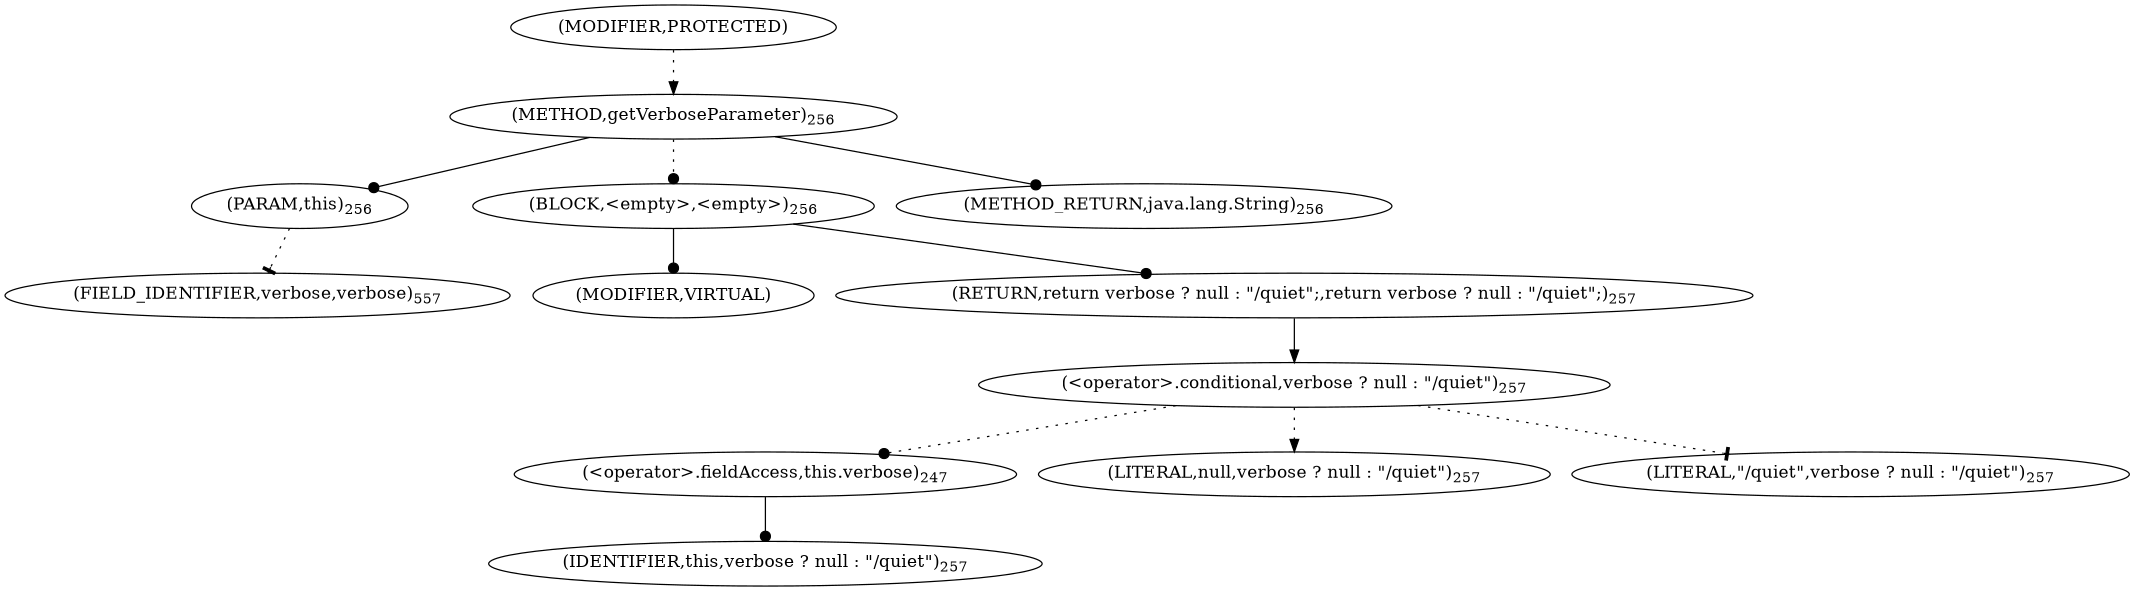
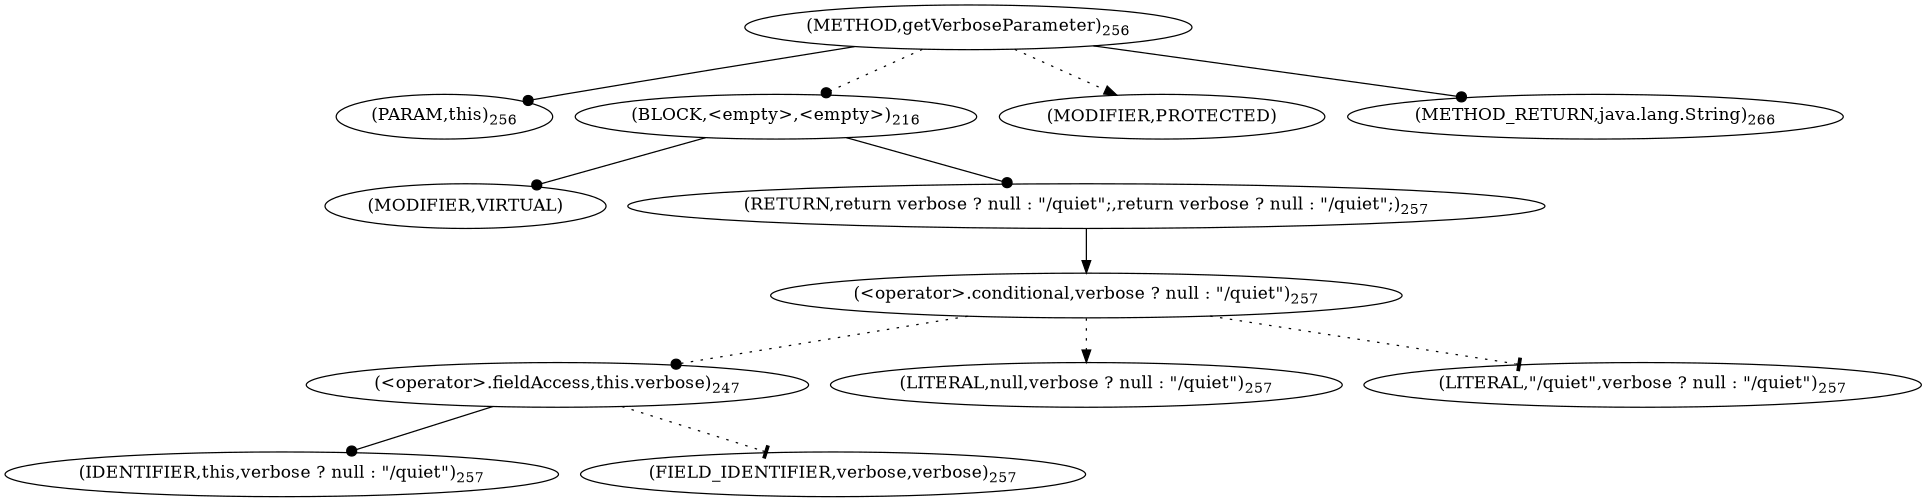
(674, 66) -> (1060, 70)
(804, 204) -> (906, 115)
(1310, 204) -> (1762, 115)
(280, 248) -> (692, 429)
(428, 294) -> (1003, 472)
